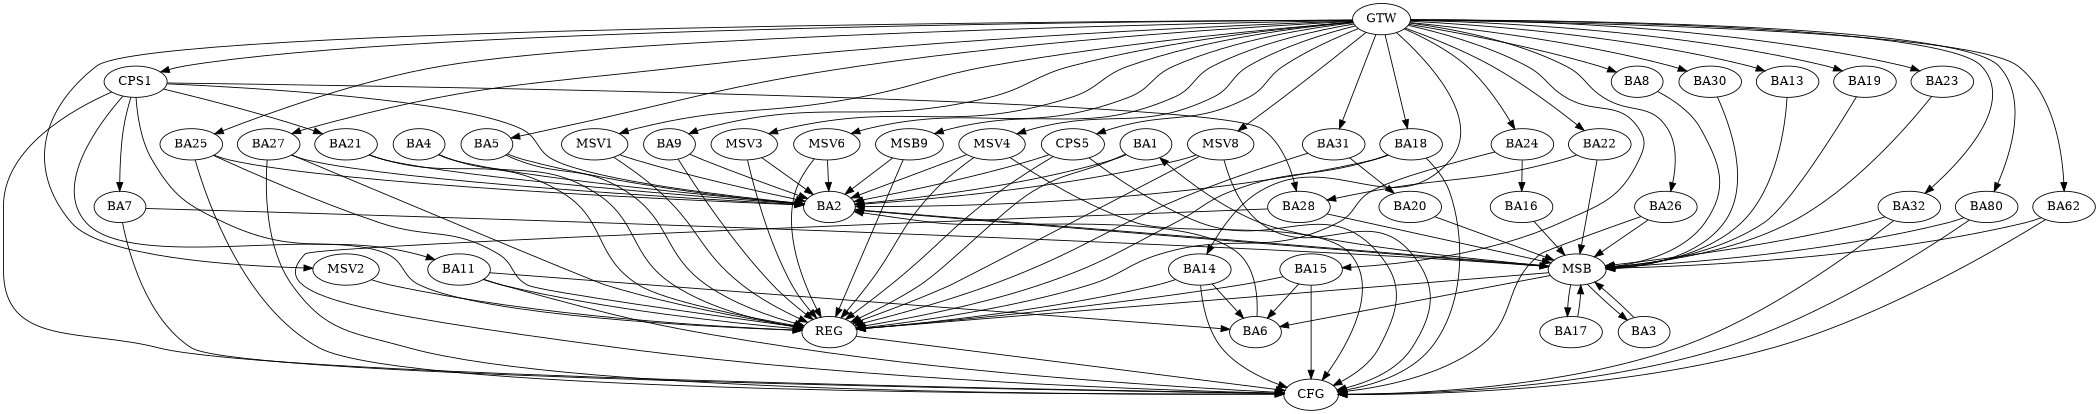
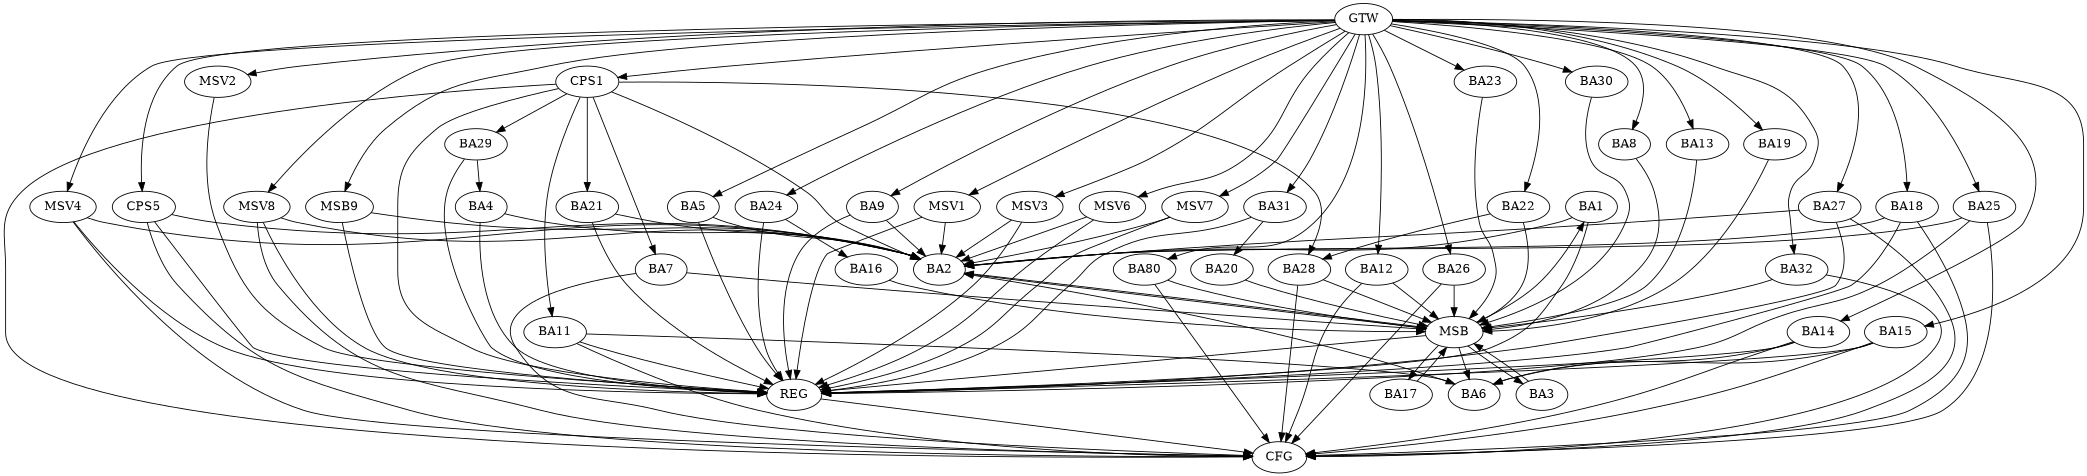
none -> (476, 144)
none -> (1195, 207)
(2064, 207) -> (1377, 270)
